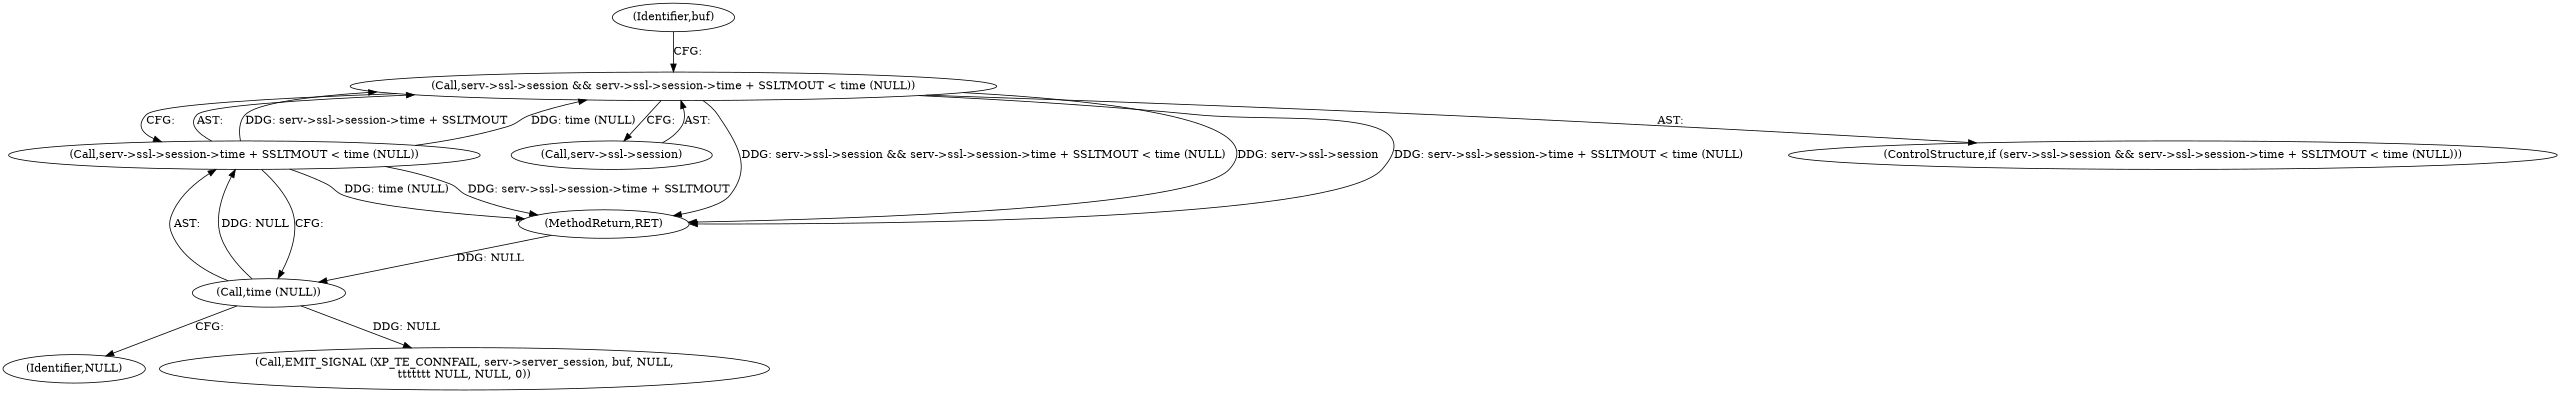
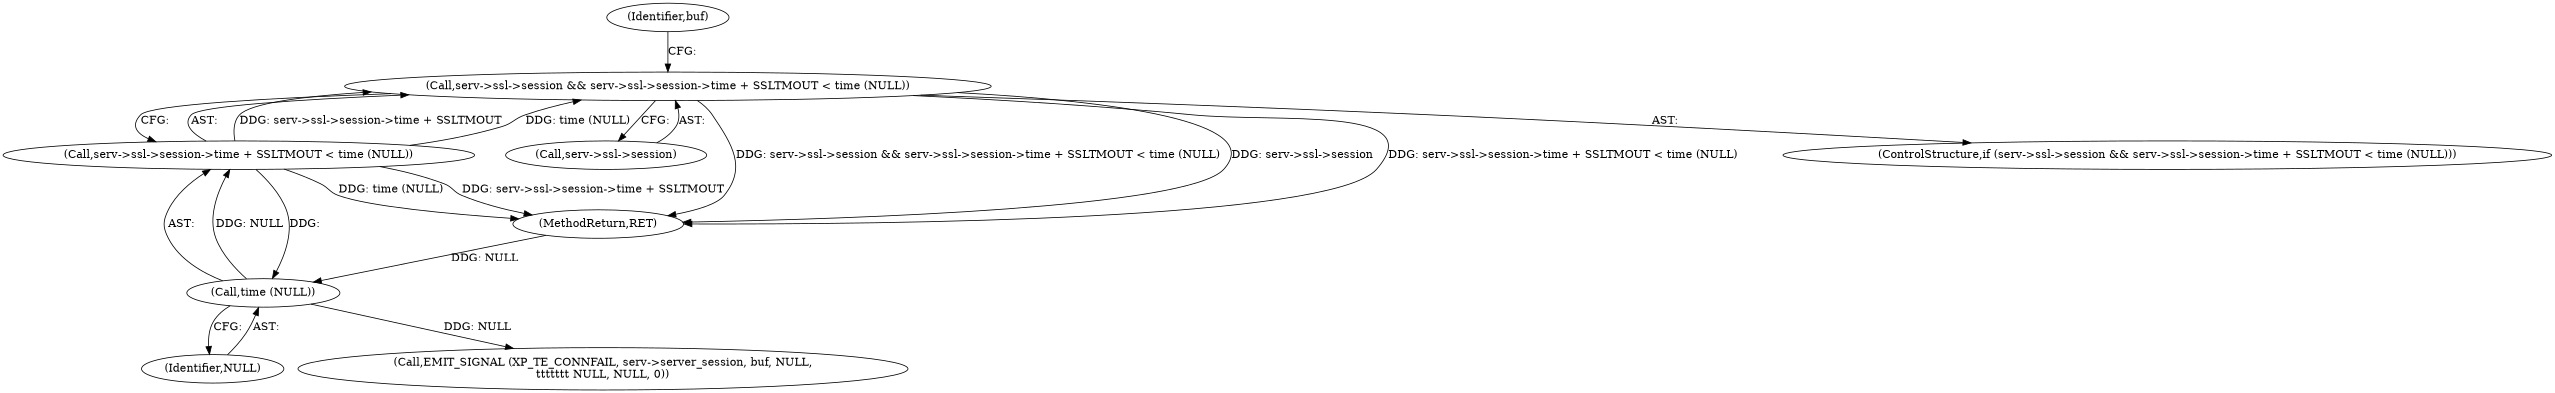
(311, 224) -> (307, 224)
none -> (244, 336)
